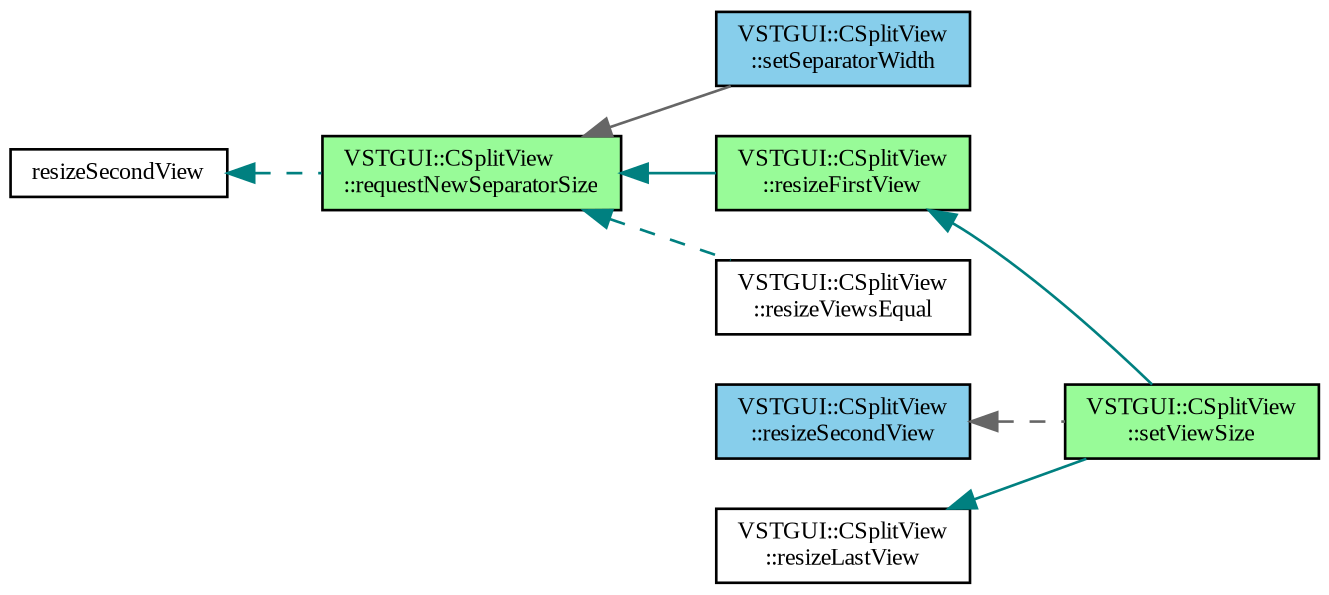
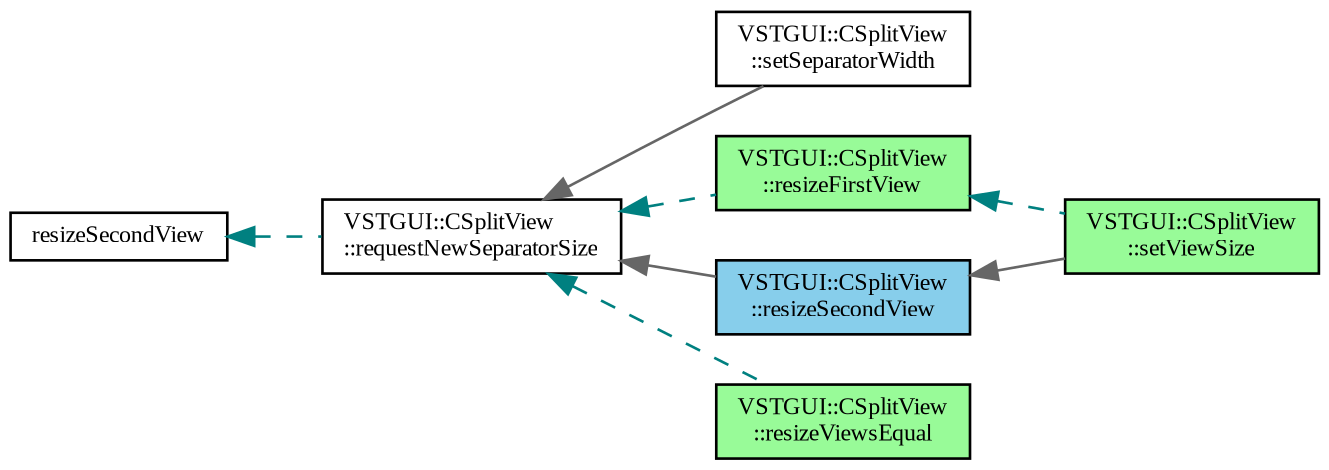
(843, 49) -> (843, 49)
(472, 173) -> (472, 237)
(682, 173) -> (682, 201)
none -> (682, 271)
(843, 297) -> (843, 422)
(1056, 299) -> (1031, 207)
(1031, 422) -> (1031, 265)
(843, 546) -> none
